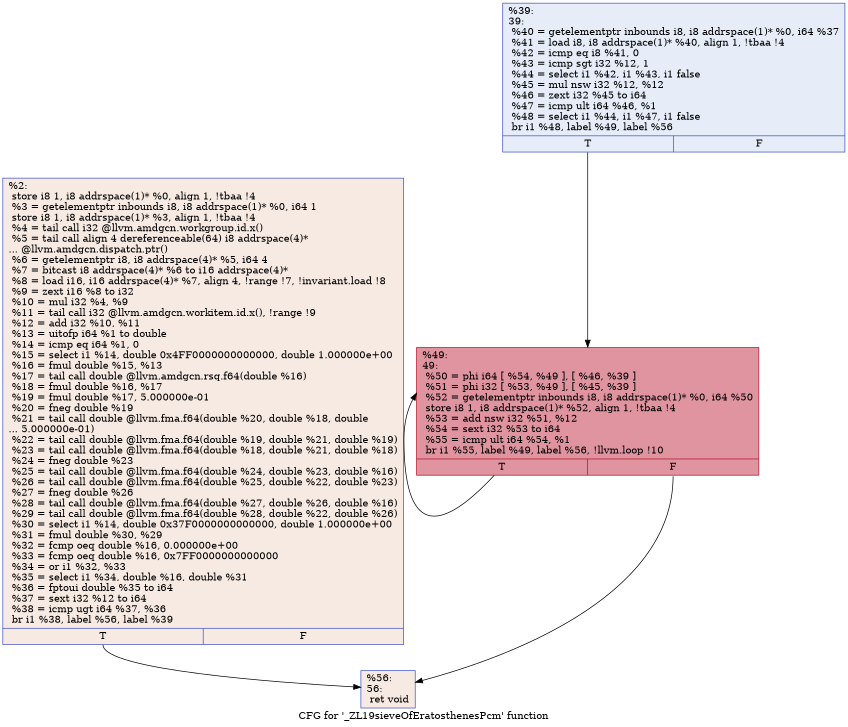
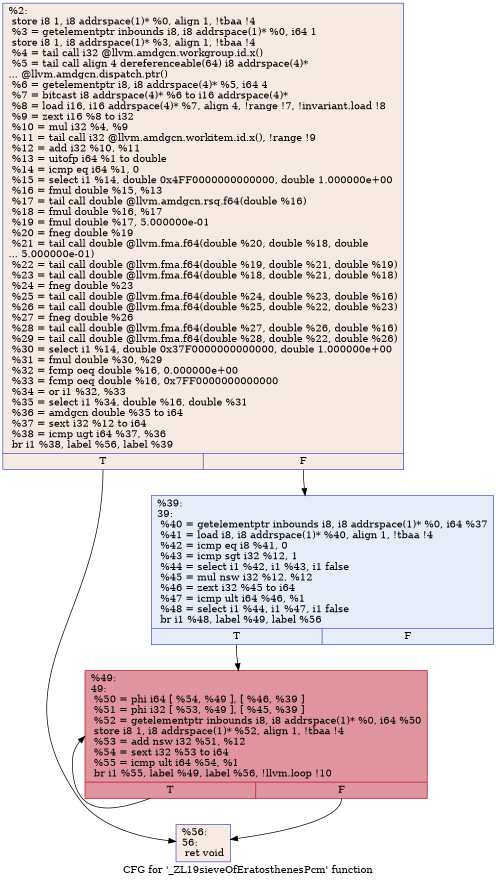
none -> (304, 479)
(91, 588) -> (96, 413)
